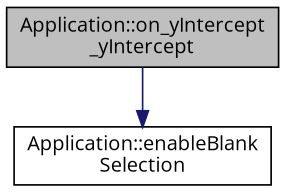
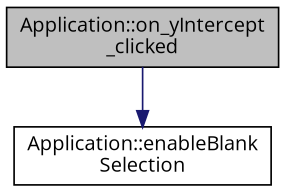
(143, 37) -> (143, 37)
